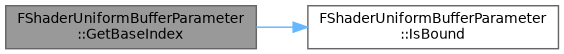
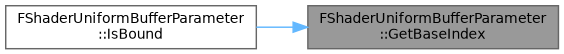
(275, 27) -> (275, 27)
